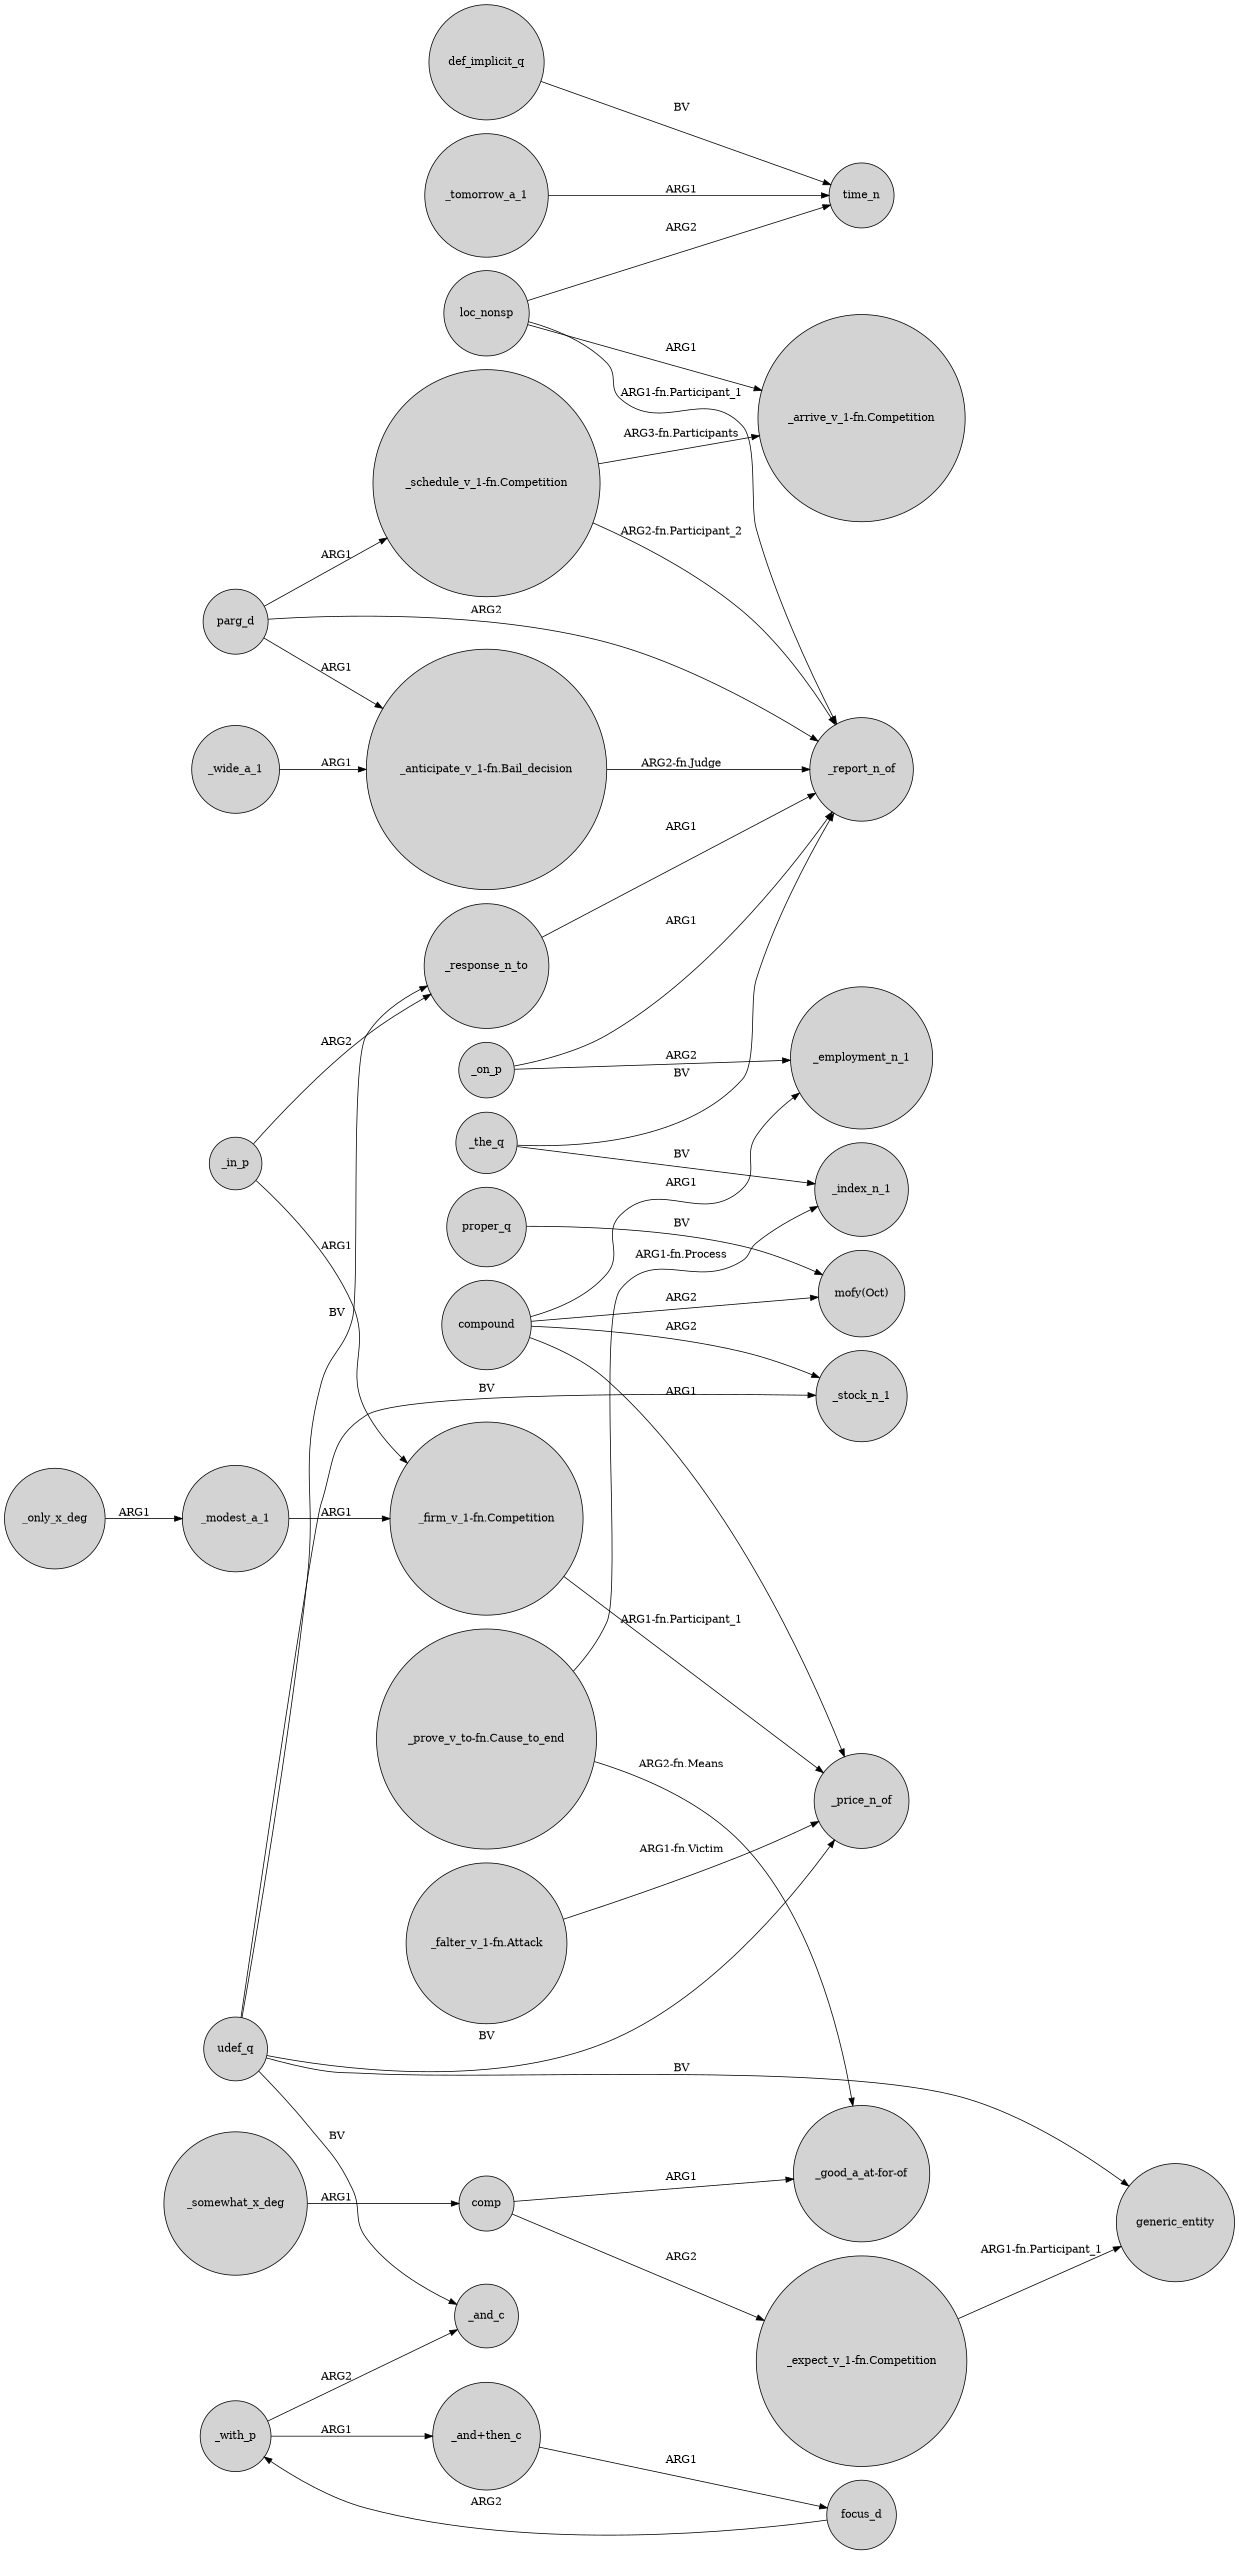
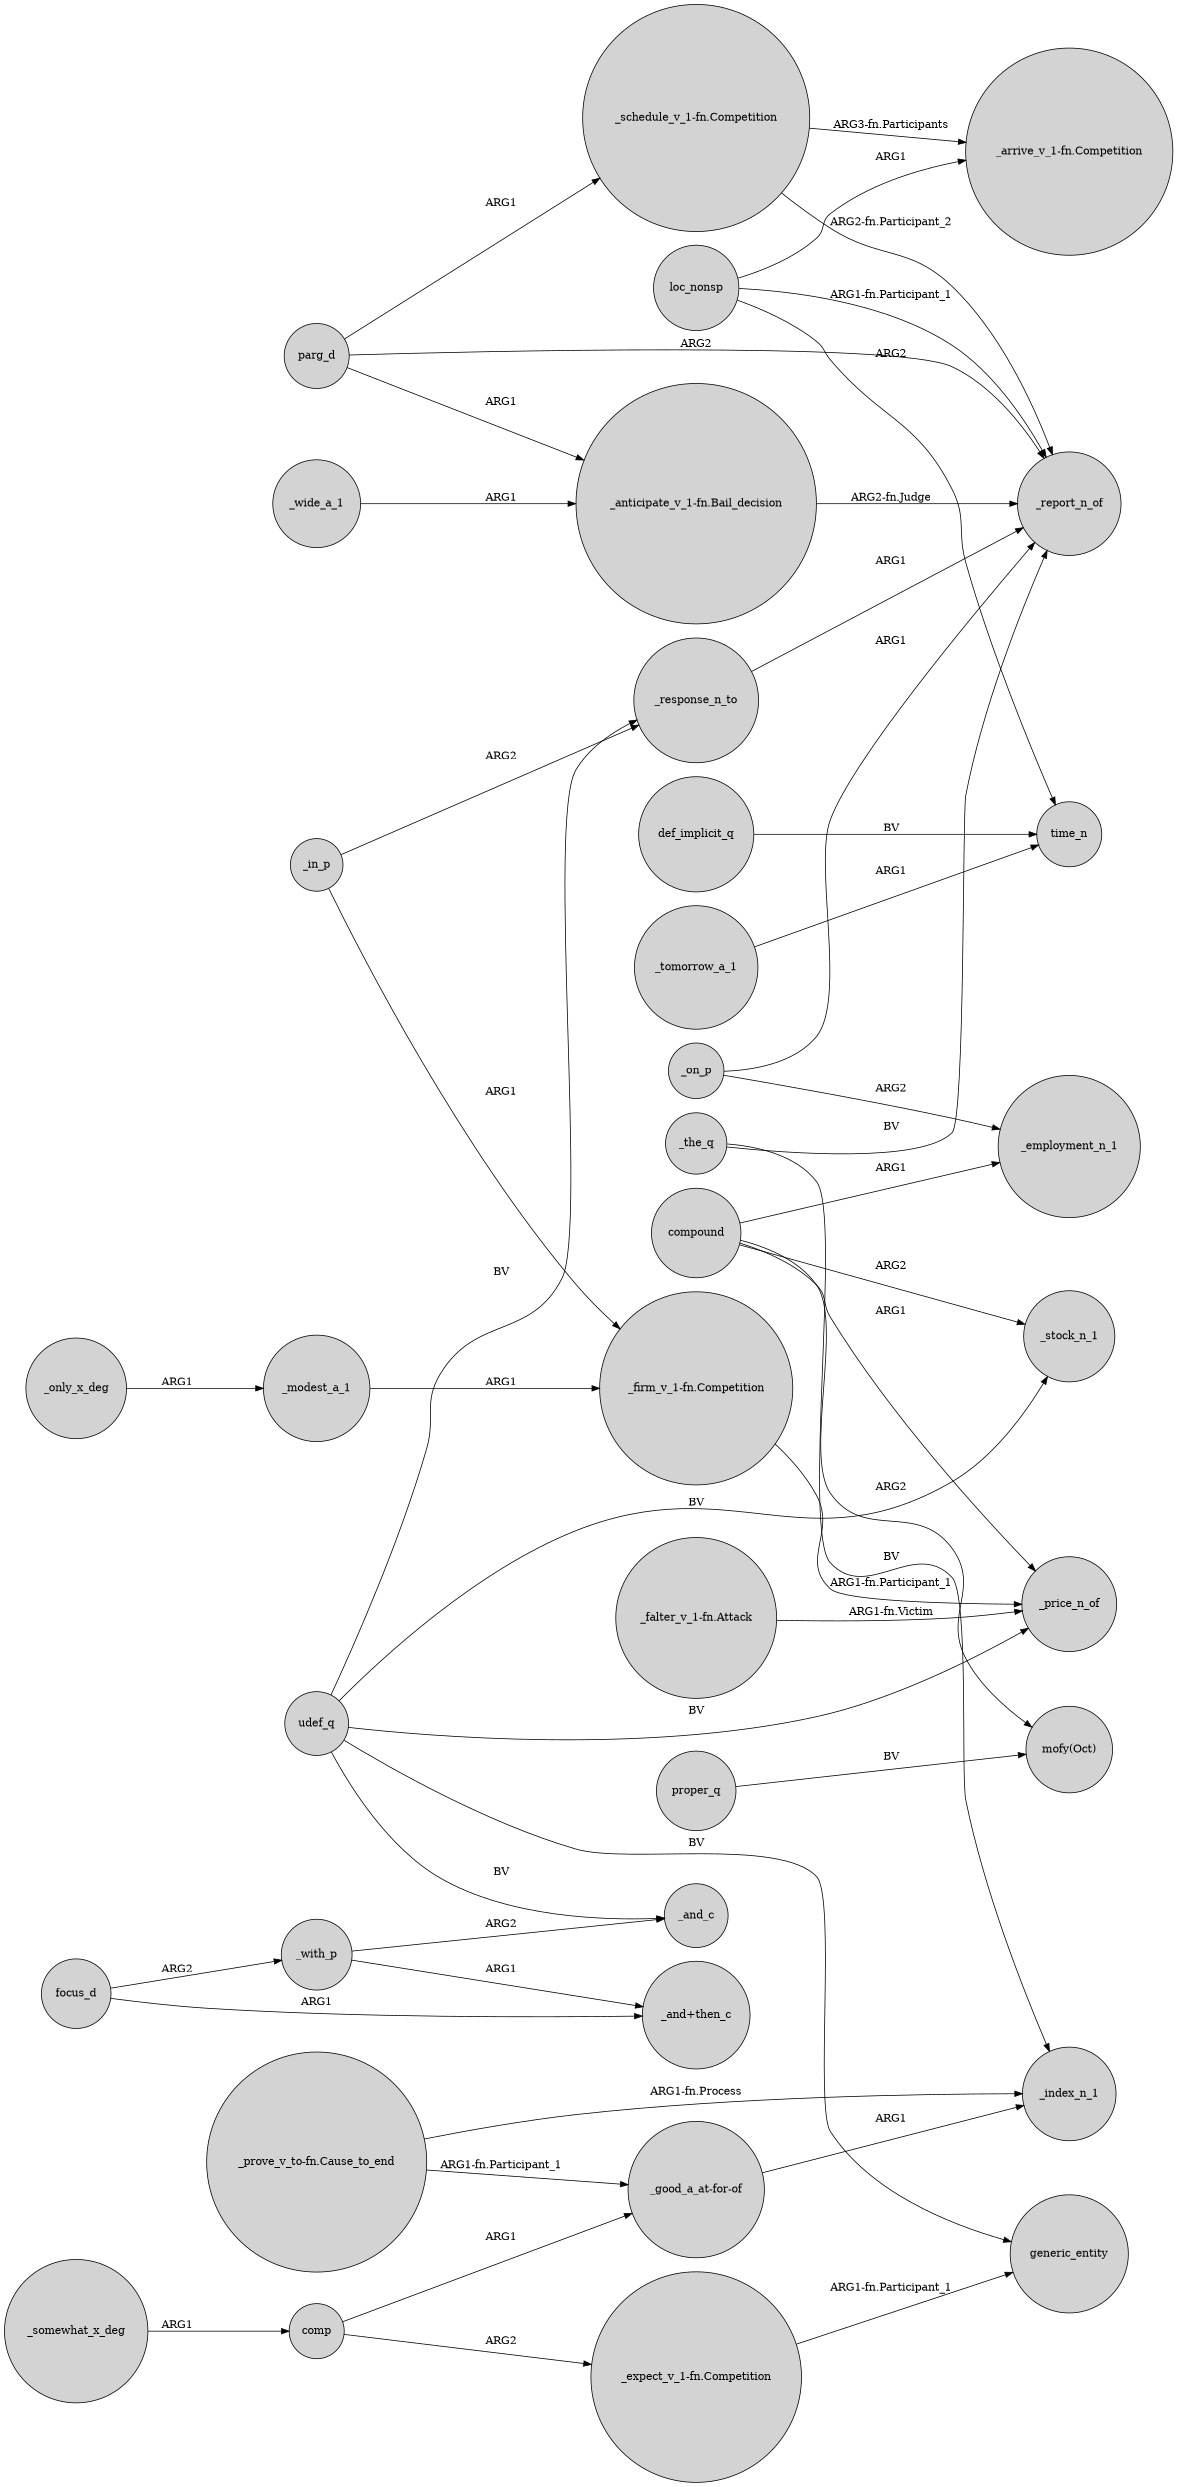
(682, 1765) -> (501, 2166)
none -> (889, 2140)
(679, 2477) -> (372, 2015)
